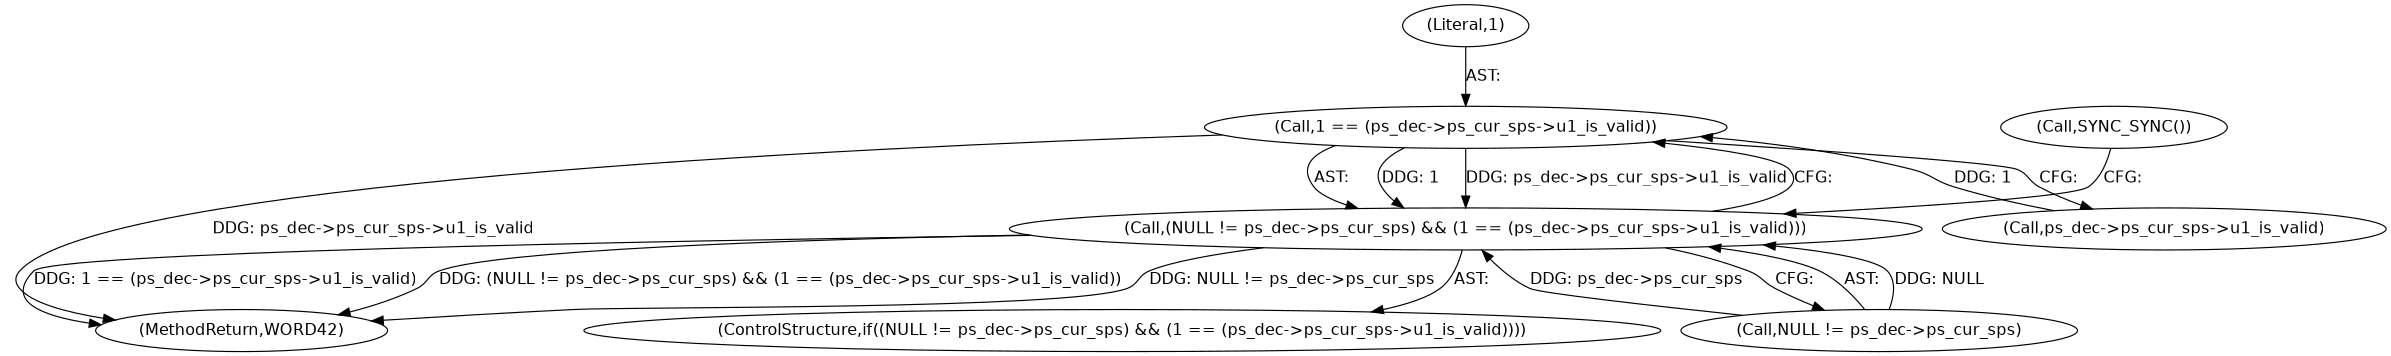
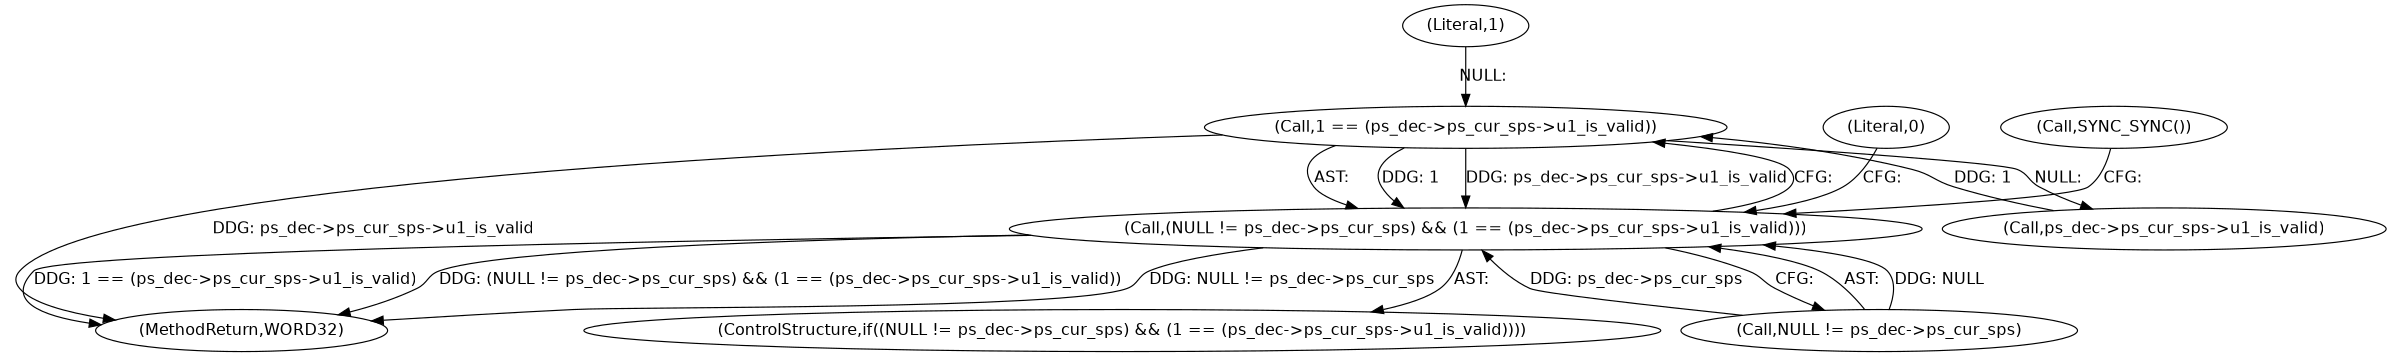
(1486, 77) -> (1486, 77)
none -> (1886, 127)
(2061, 178) -> (2061, 178)
(242, 331) -> (242, 331)
